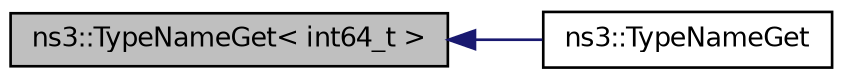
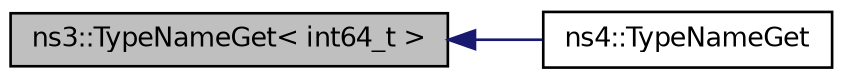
(688, 40) -> (688, 40)
